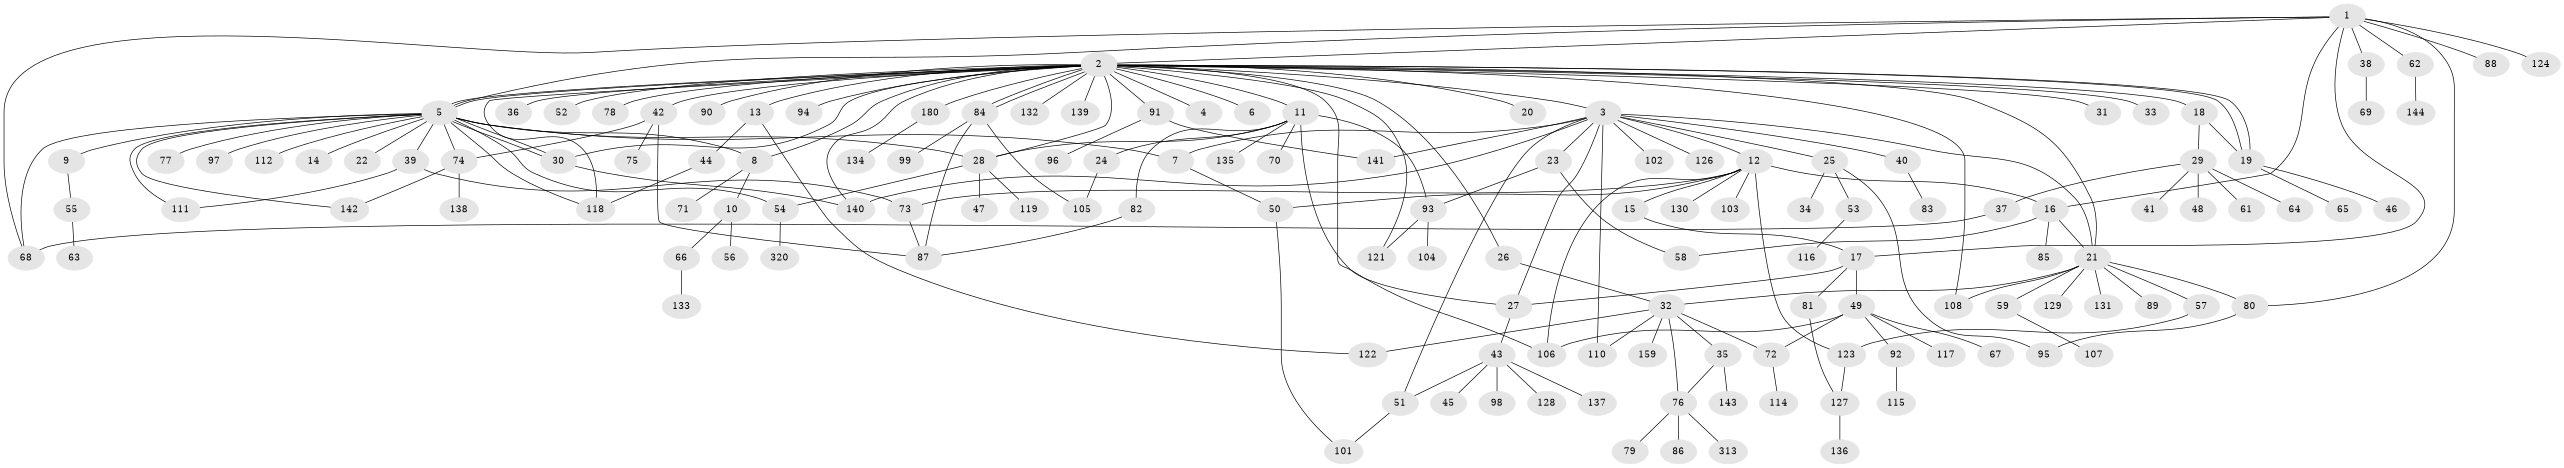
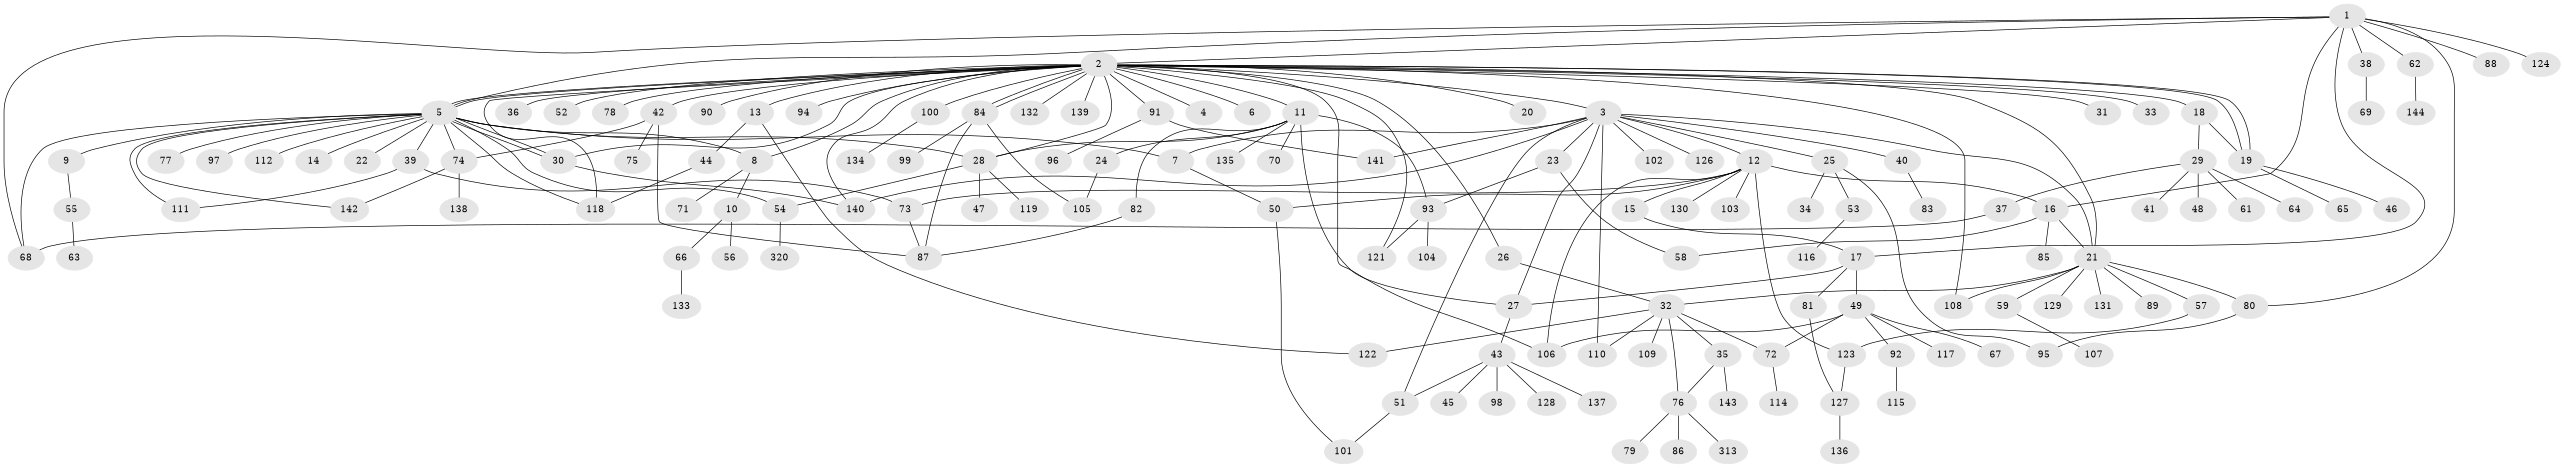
(930, 113) -> (930, 113)
(1648, 355) -> (1648, 355)
